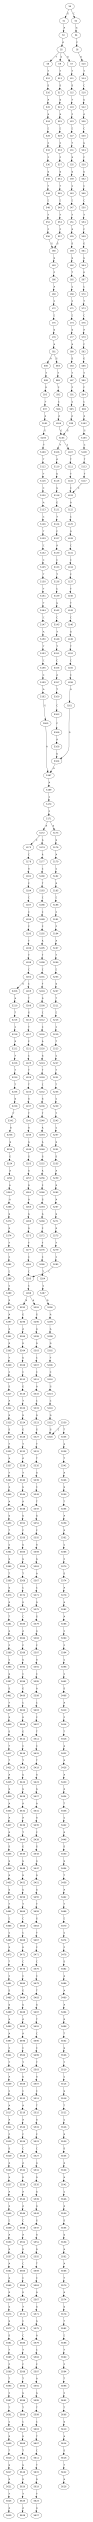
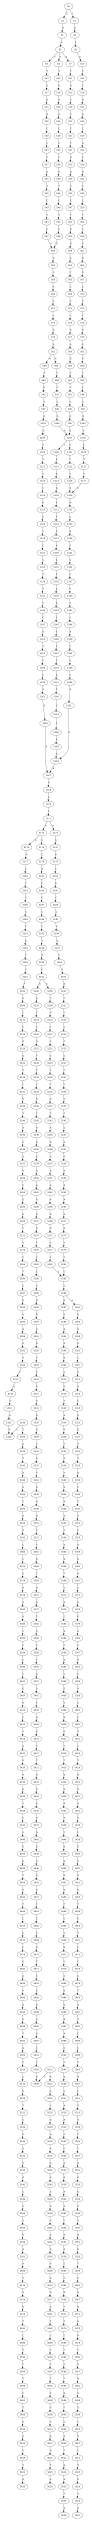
(9, 2090) -> (44, 2076)
